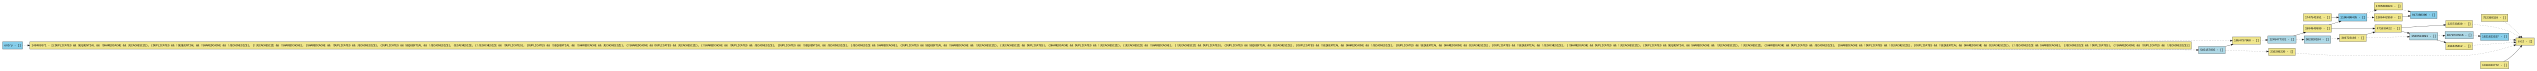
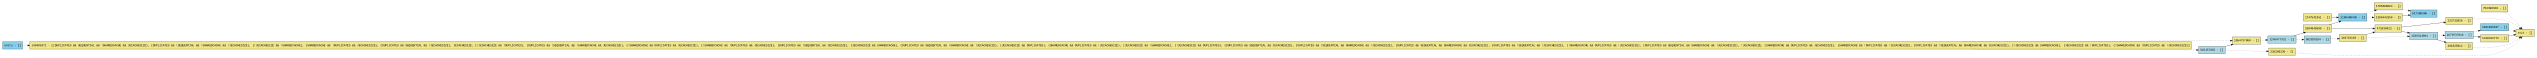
none -> (2476, 37)
